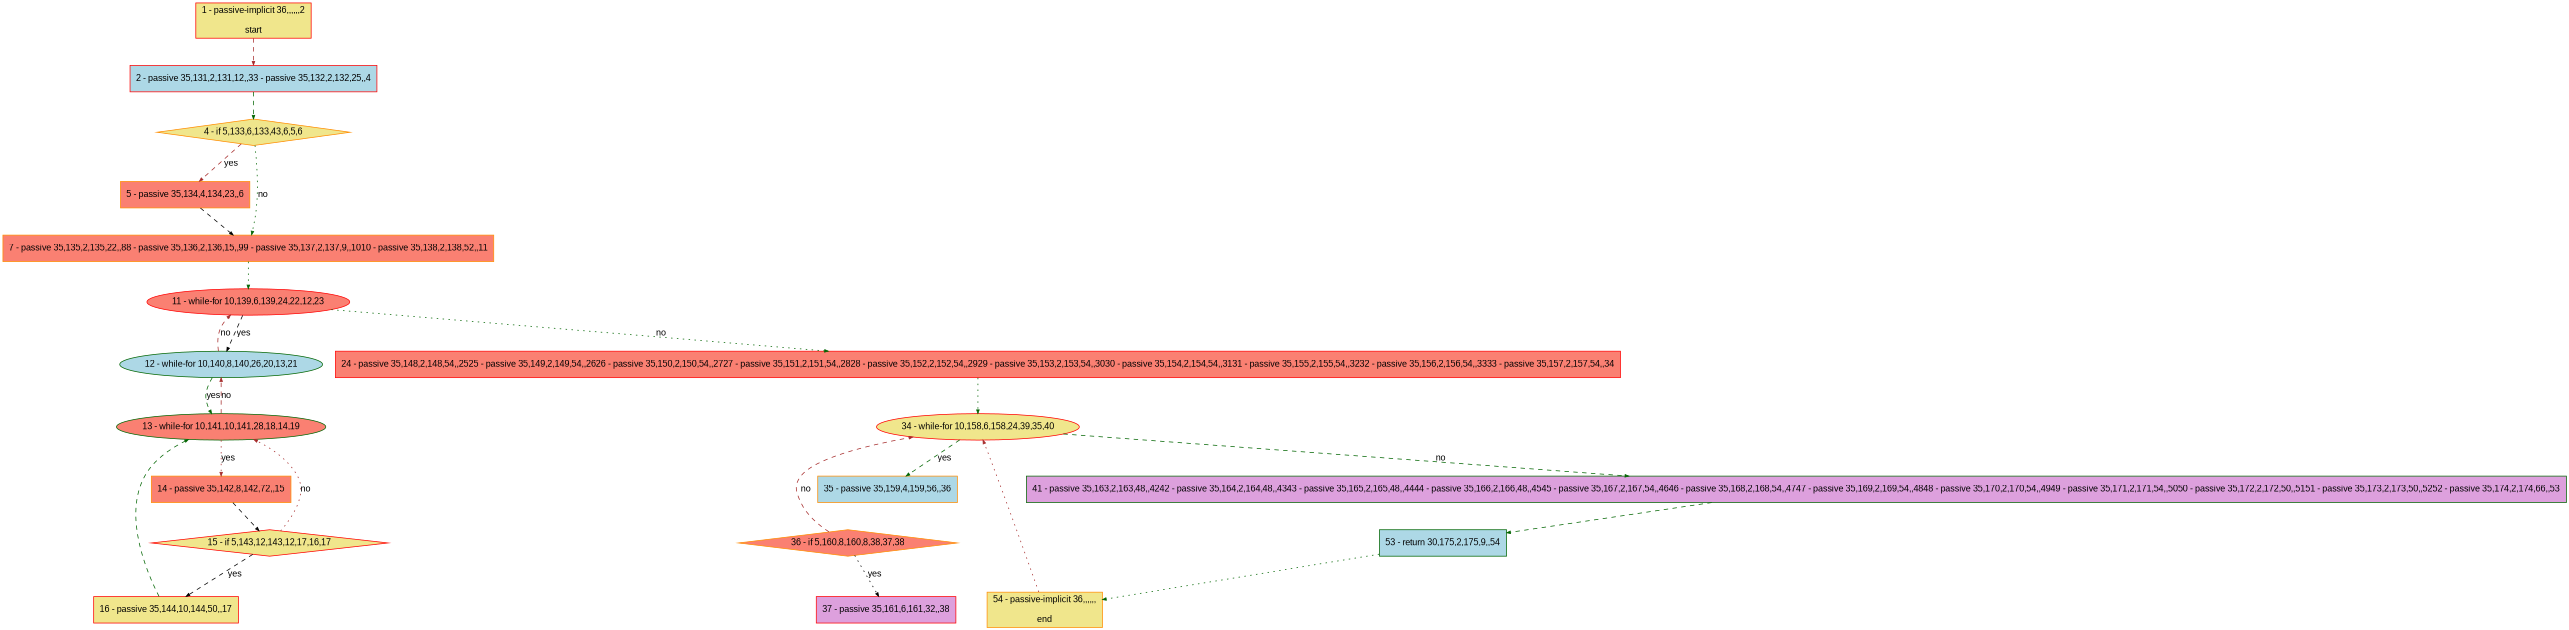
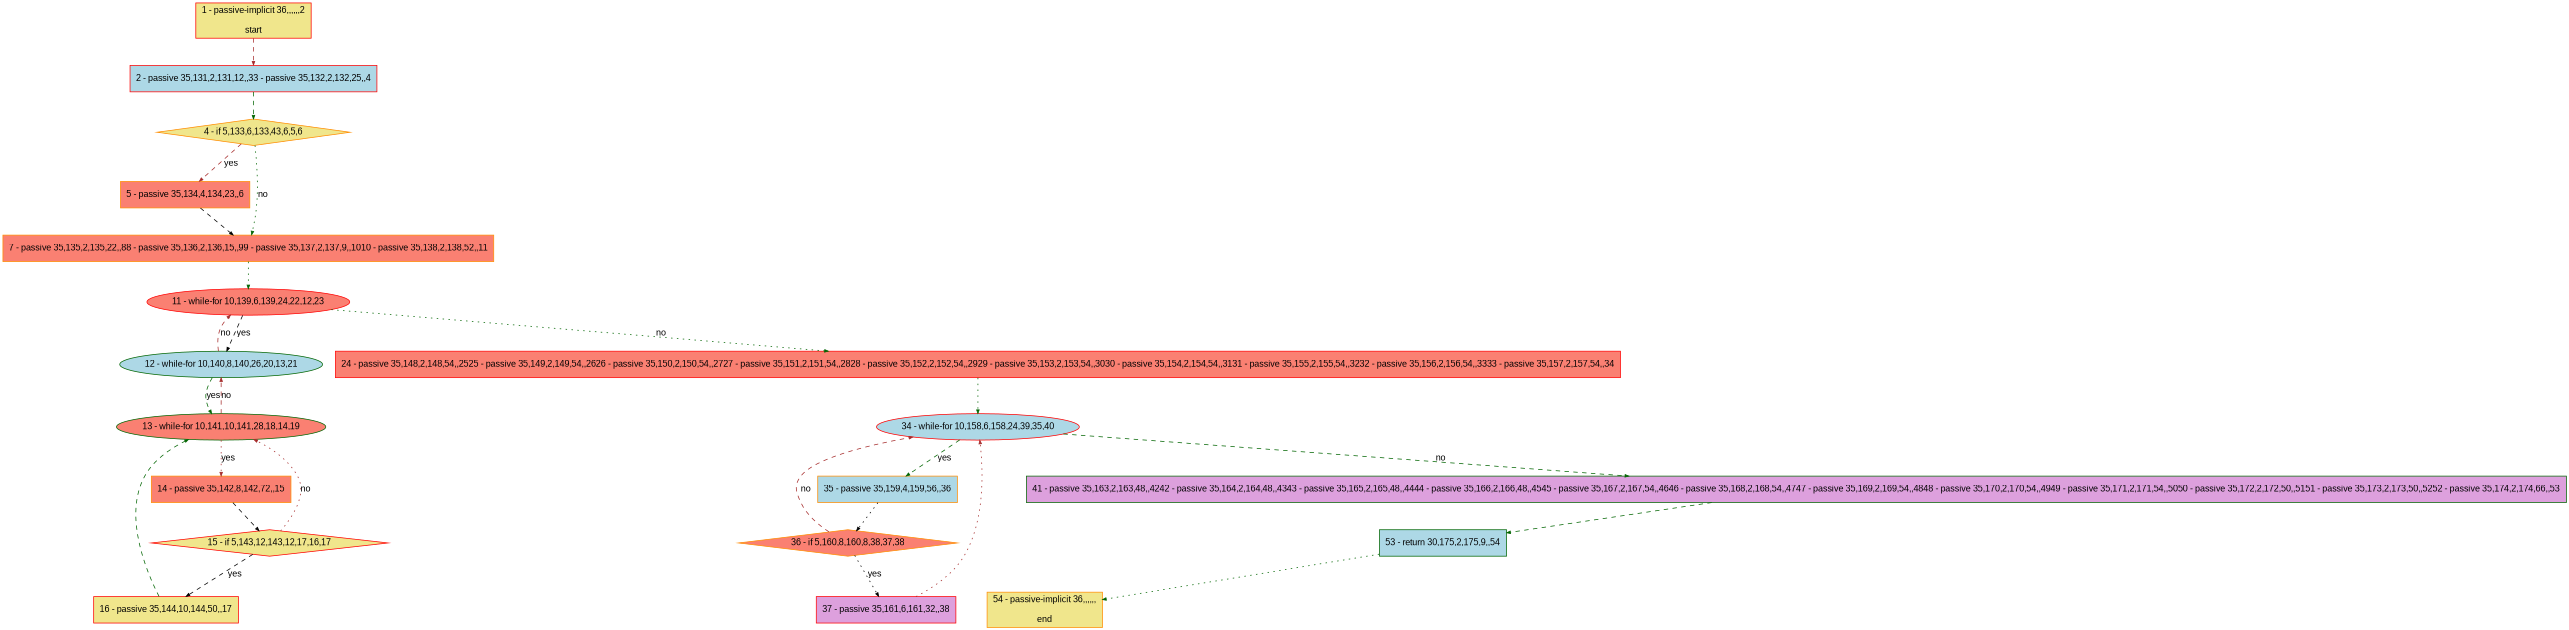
(978, 427) -> (978, 427)
none -> (868, 515)
(1012, 518) -> (974, 533)
